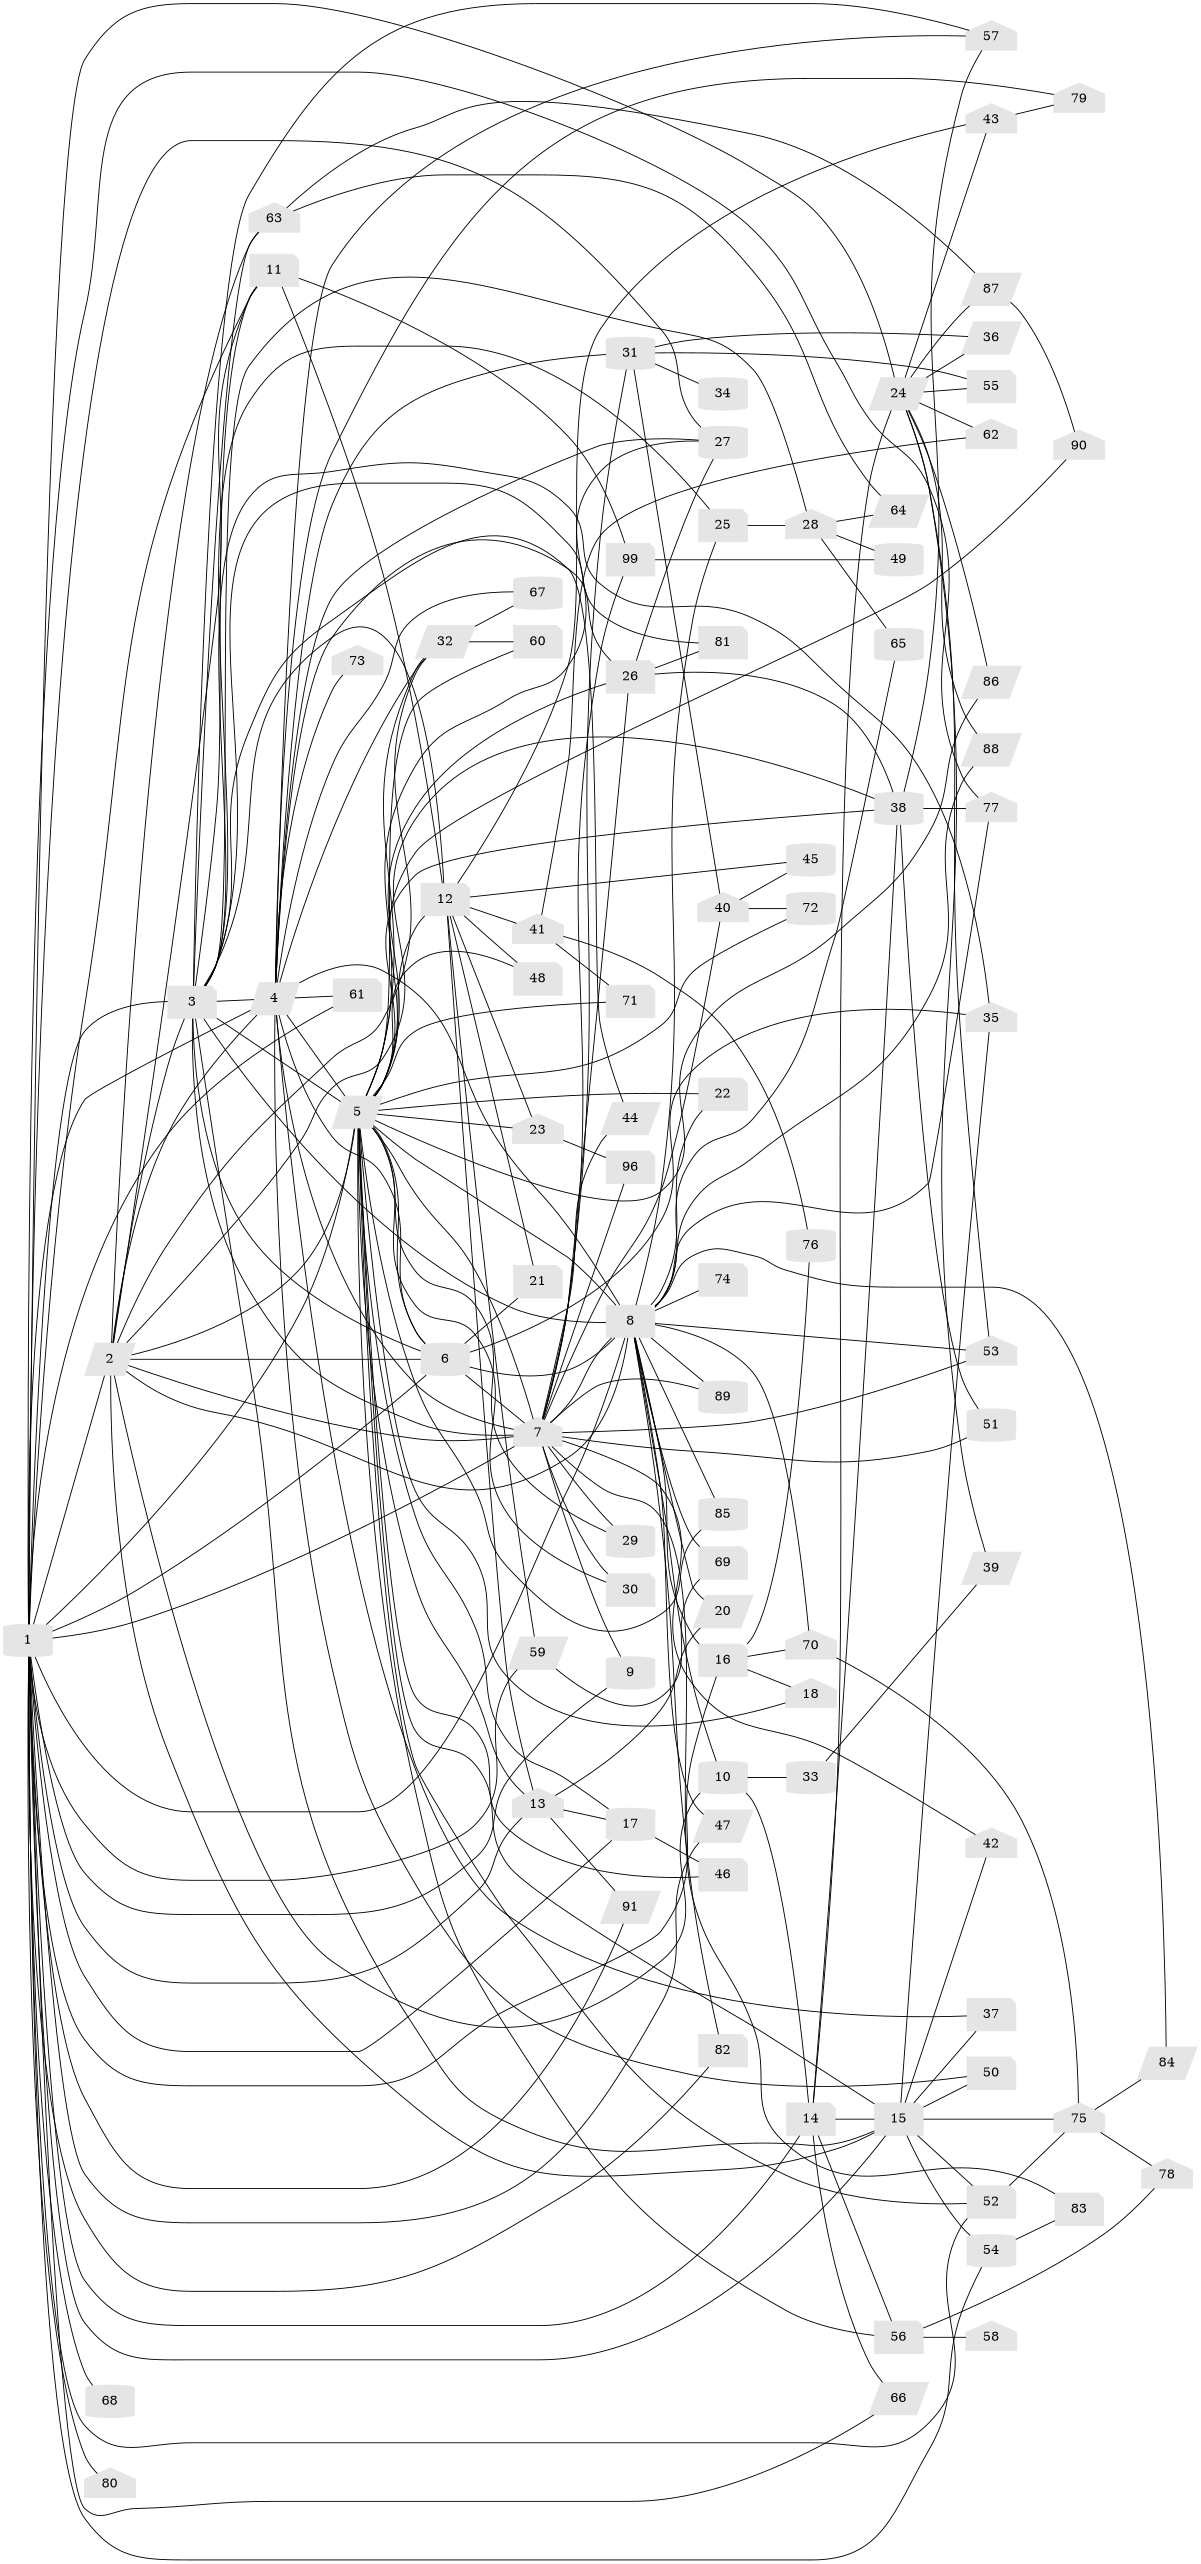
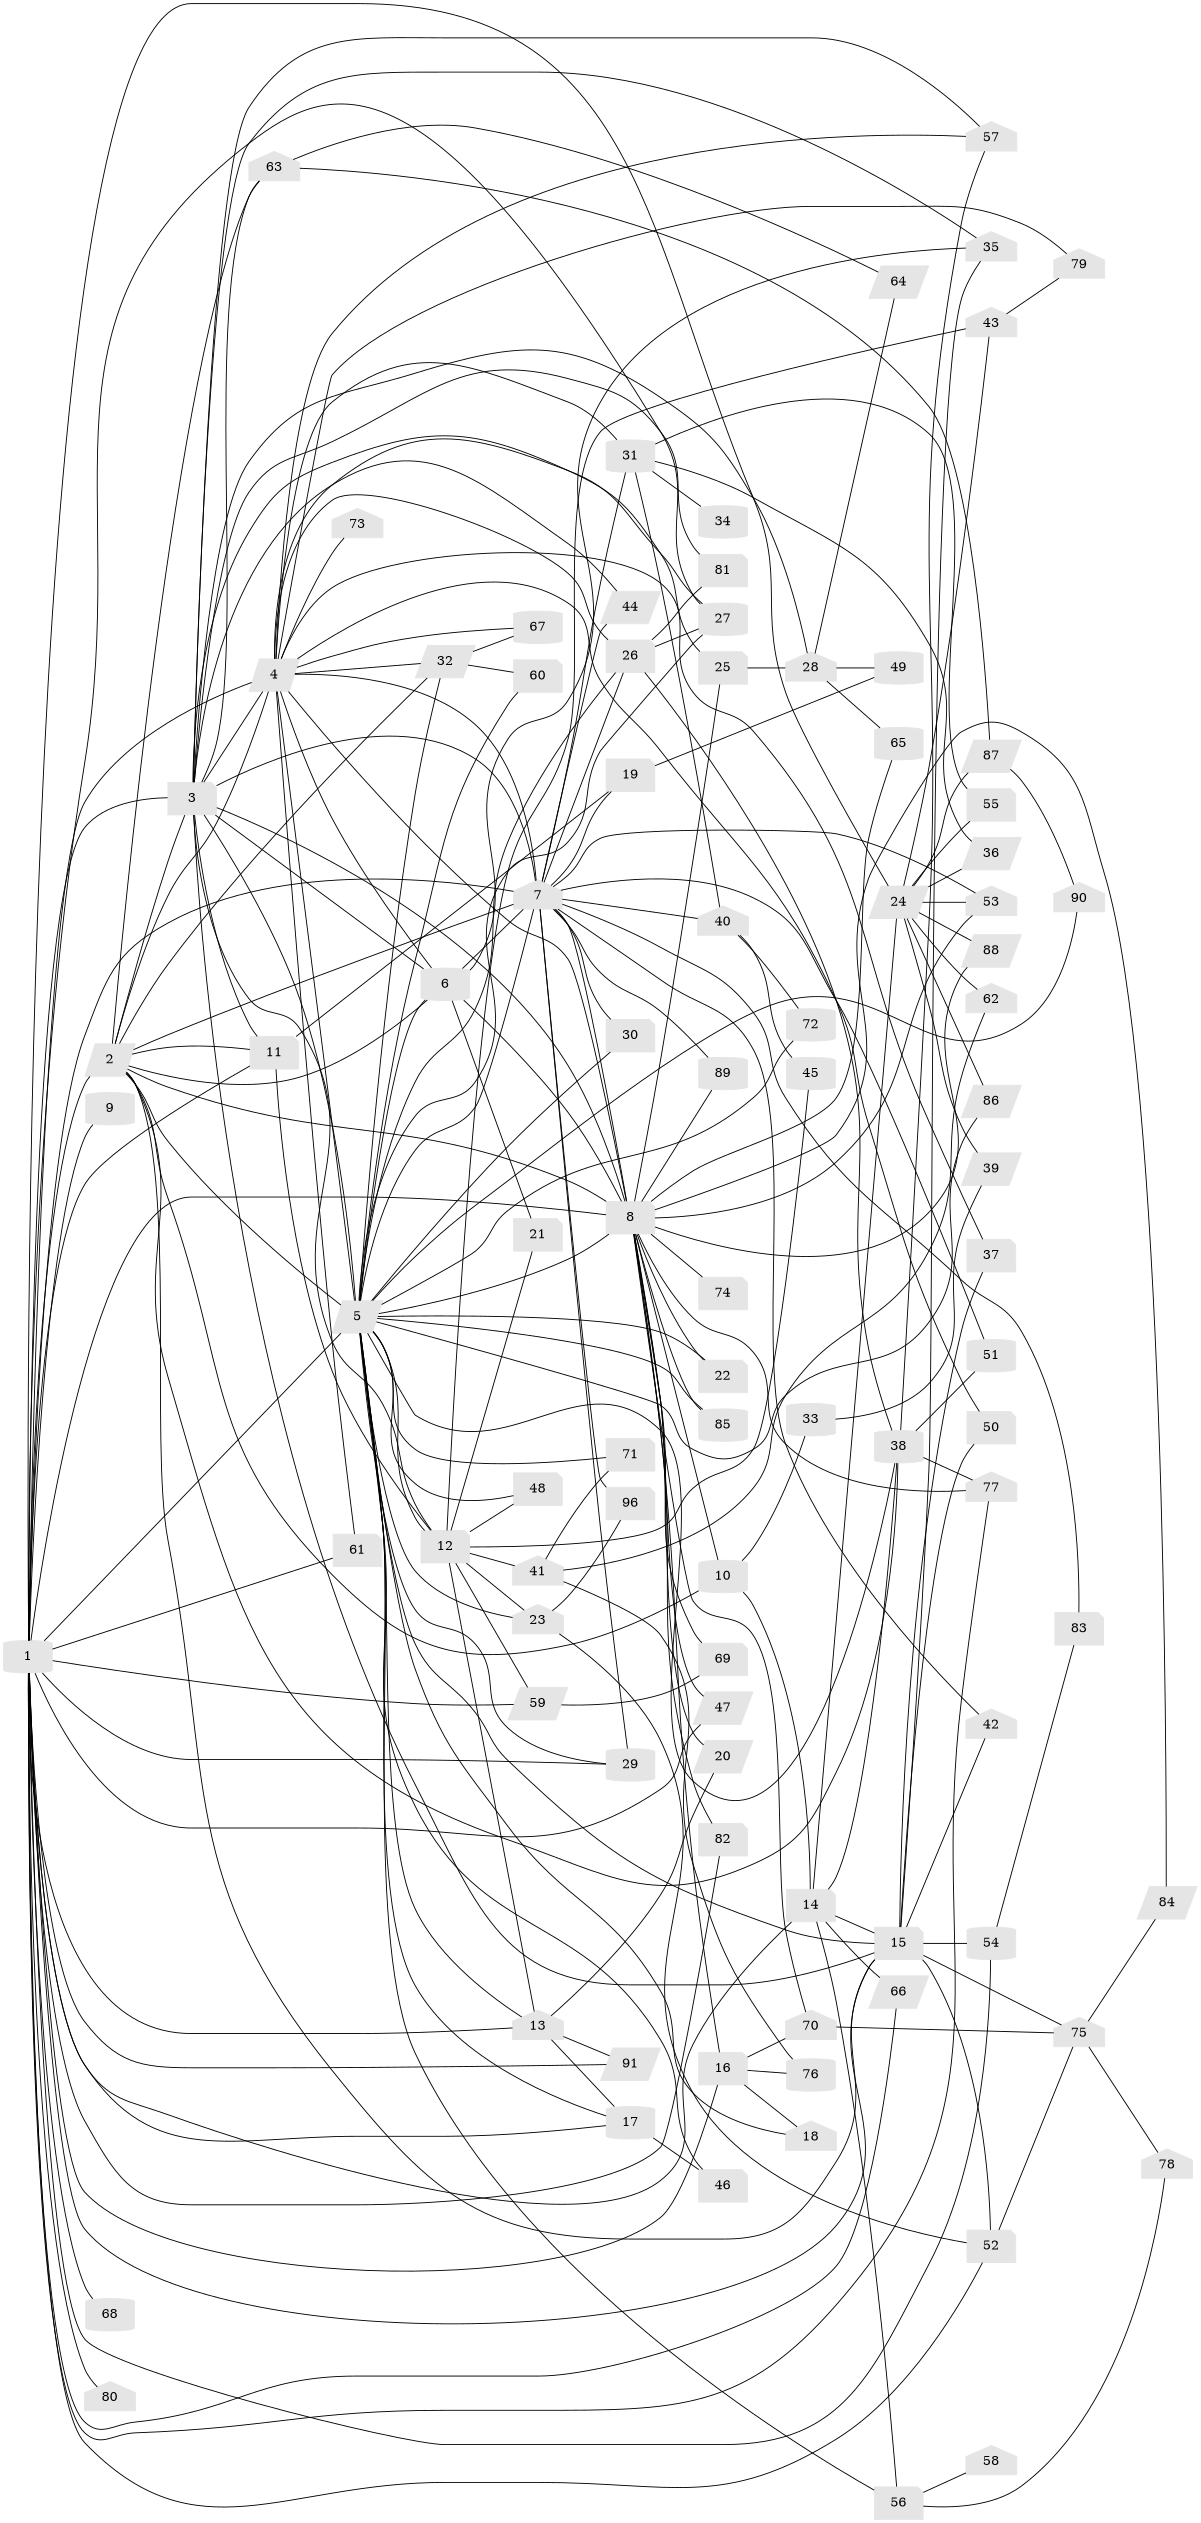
(630, 560) -> (630, 775)
(248, 1516) -> (310, 1760)
(577, 1553) -> none
(478, 1871) -> (666, 1962)
